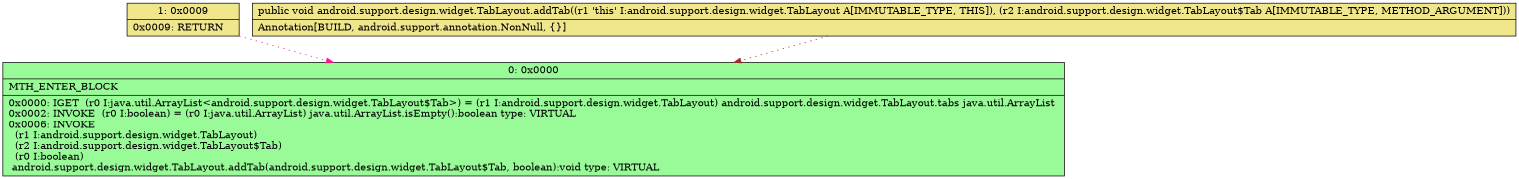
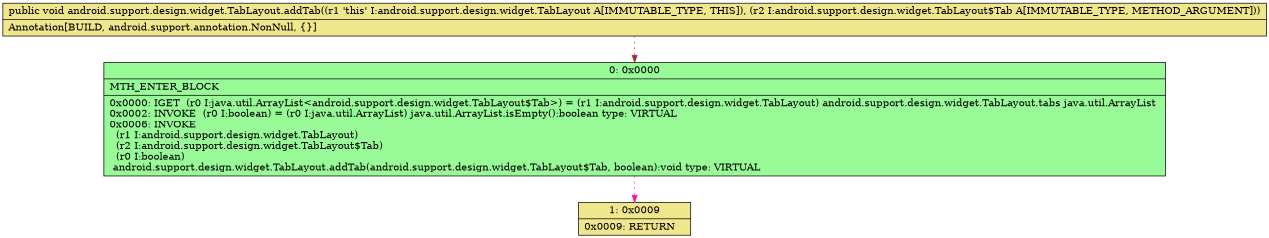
(283, 48) -> (635, 186)
